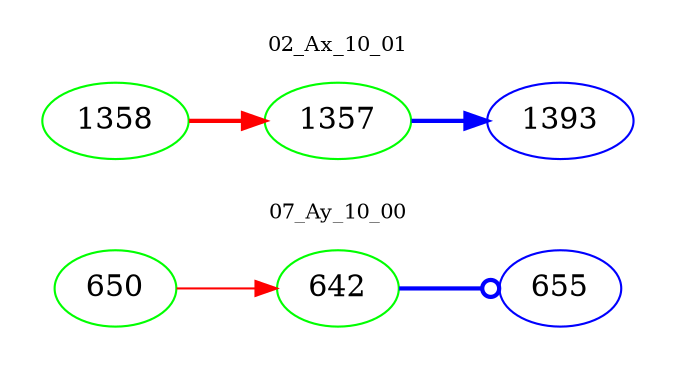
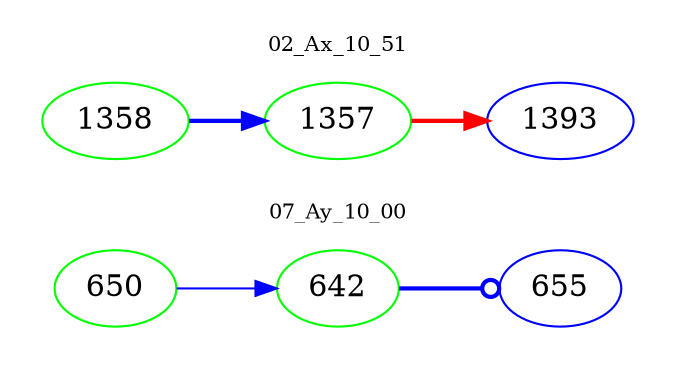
(338, 46) -> (338, 46)
(216, 121) -> (216, 121)
(438, 121) -> (438, 121)
(216, 288) -> (216, 288)
